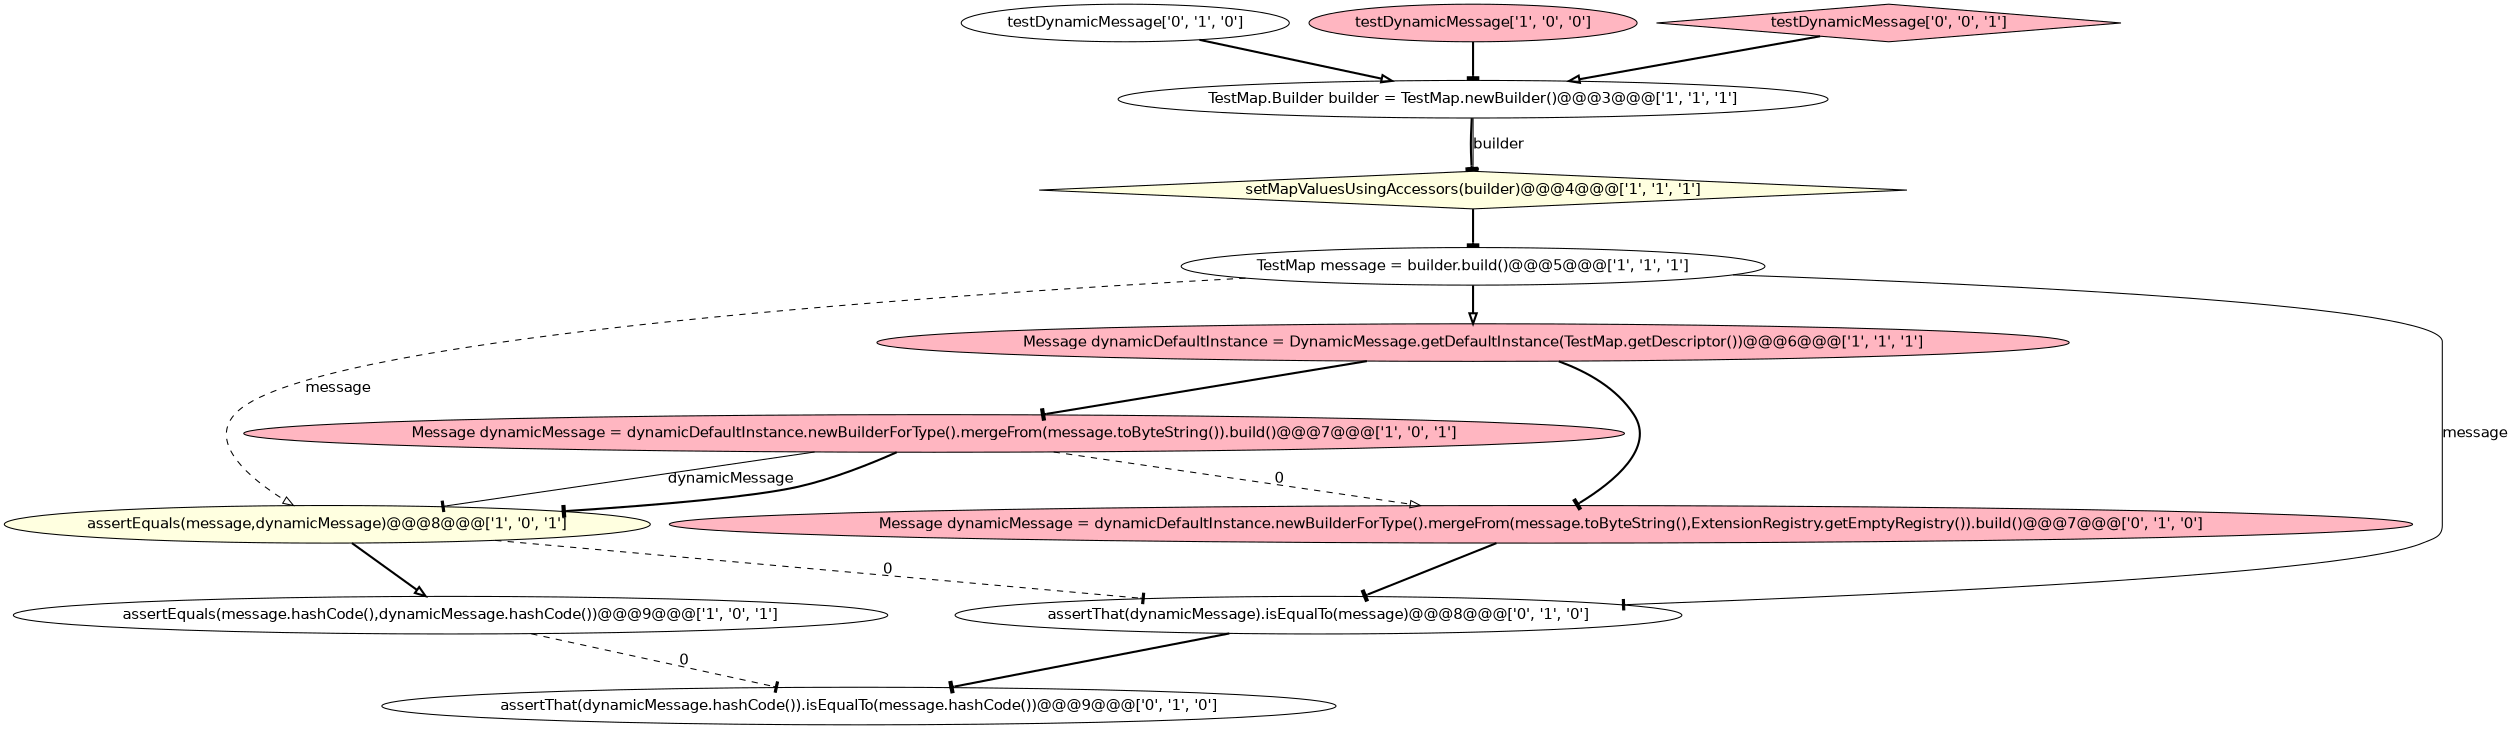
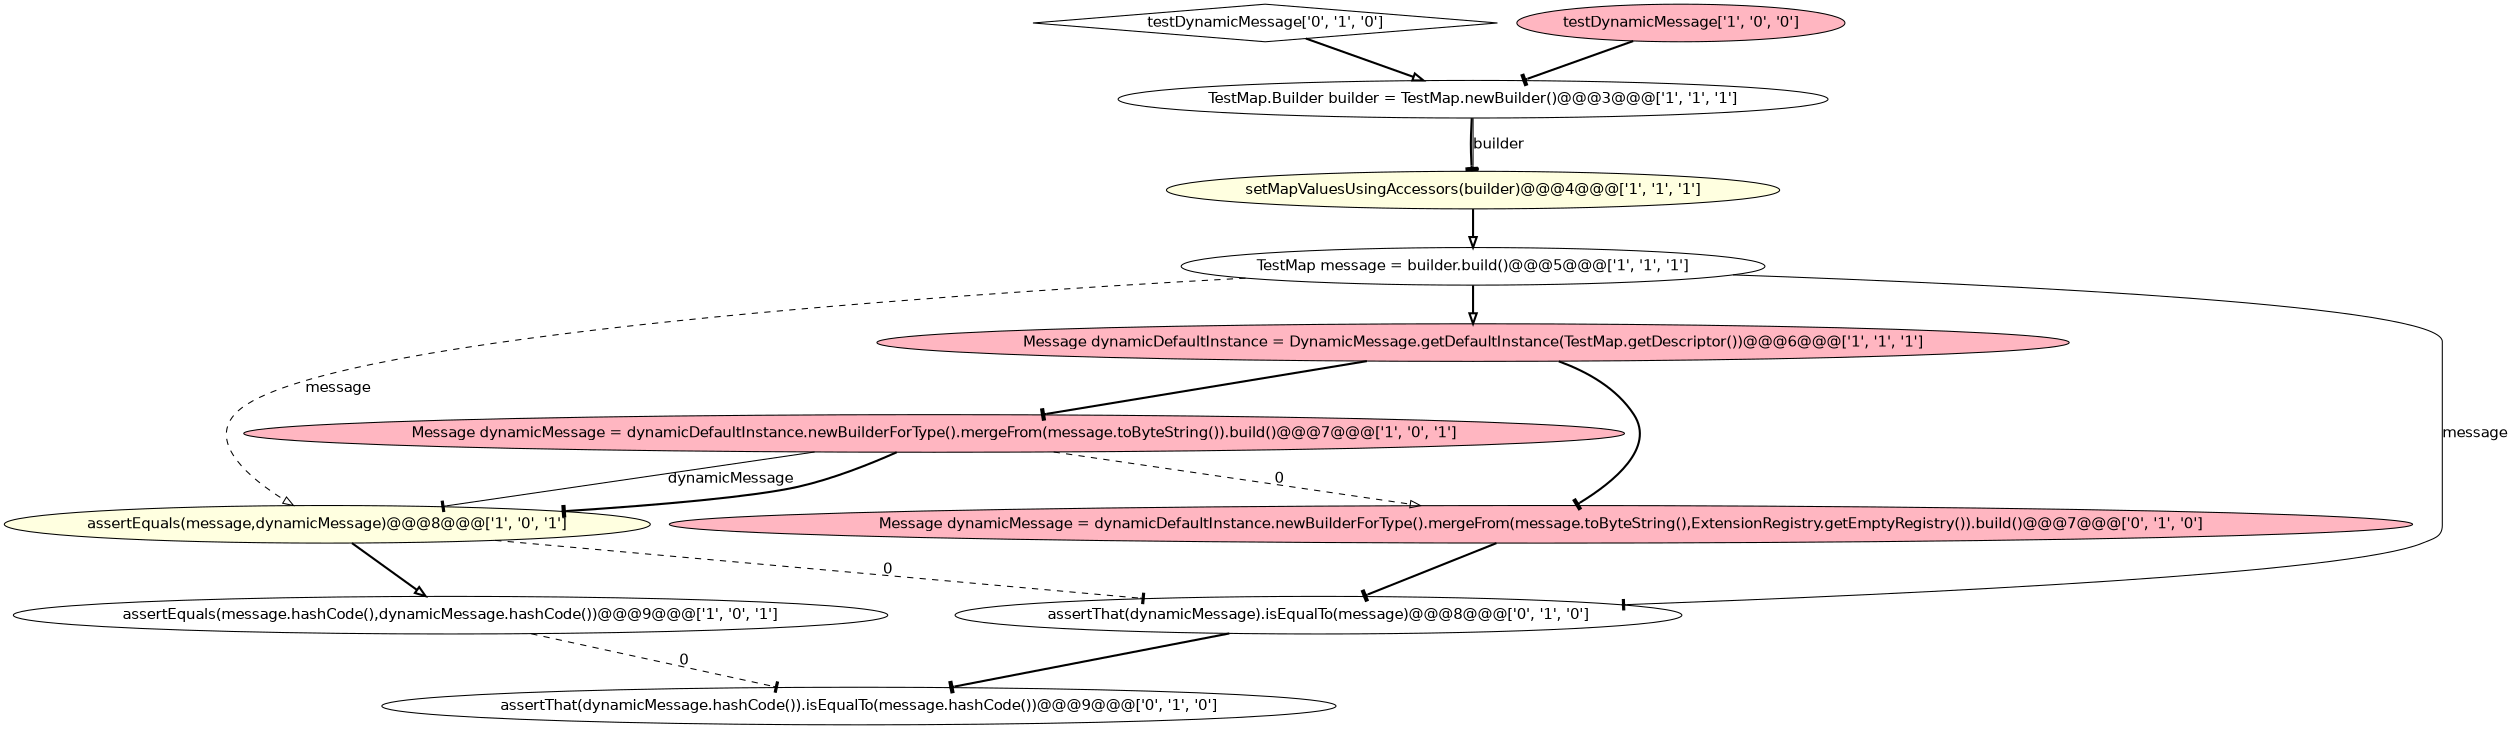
(1125, 23) -> (1265, 23)
(1889, 23) -> none
(1473, 190) -> (1473, 190)
(1473, 226) -> (1473, 223)
